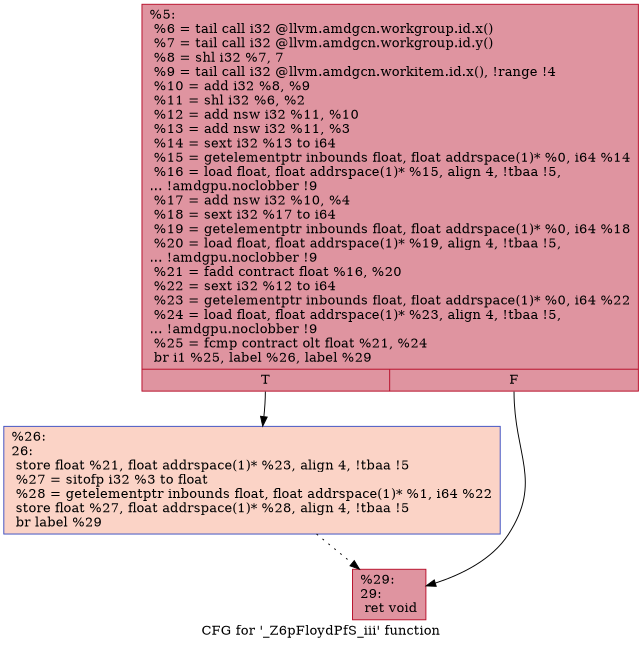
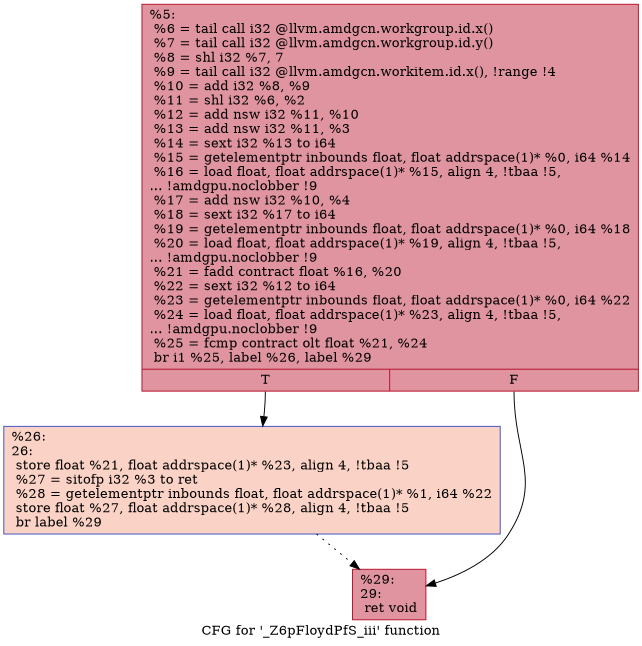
(110, 480) -> (105, 480)
